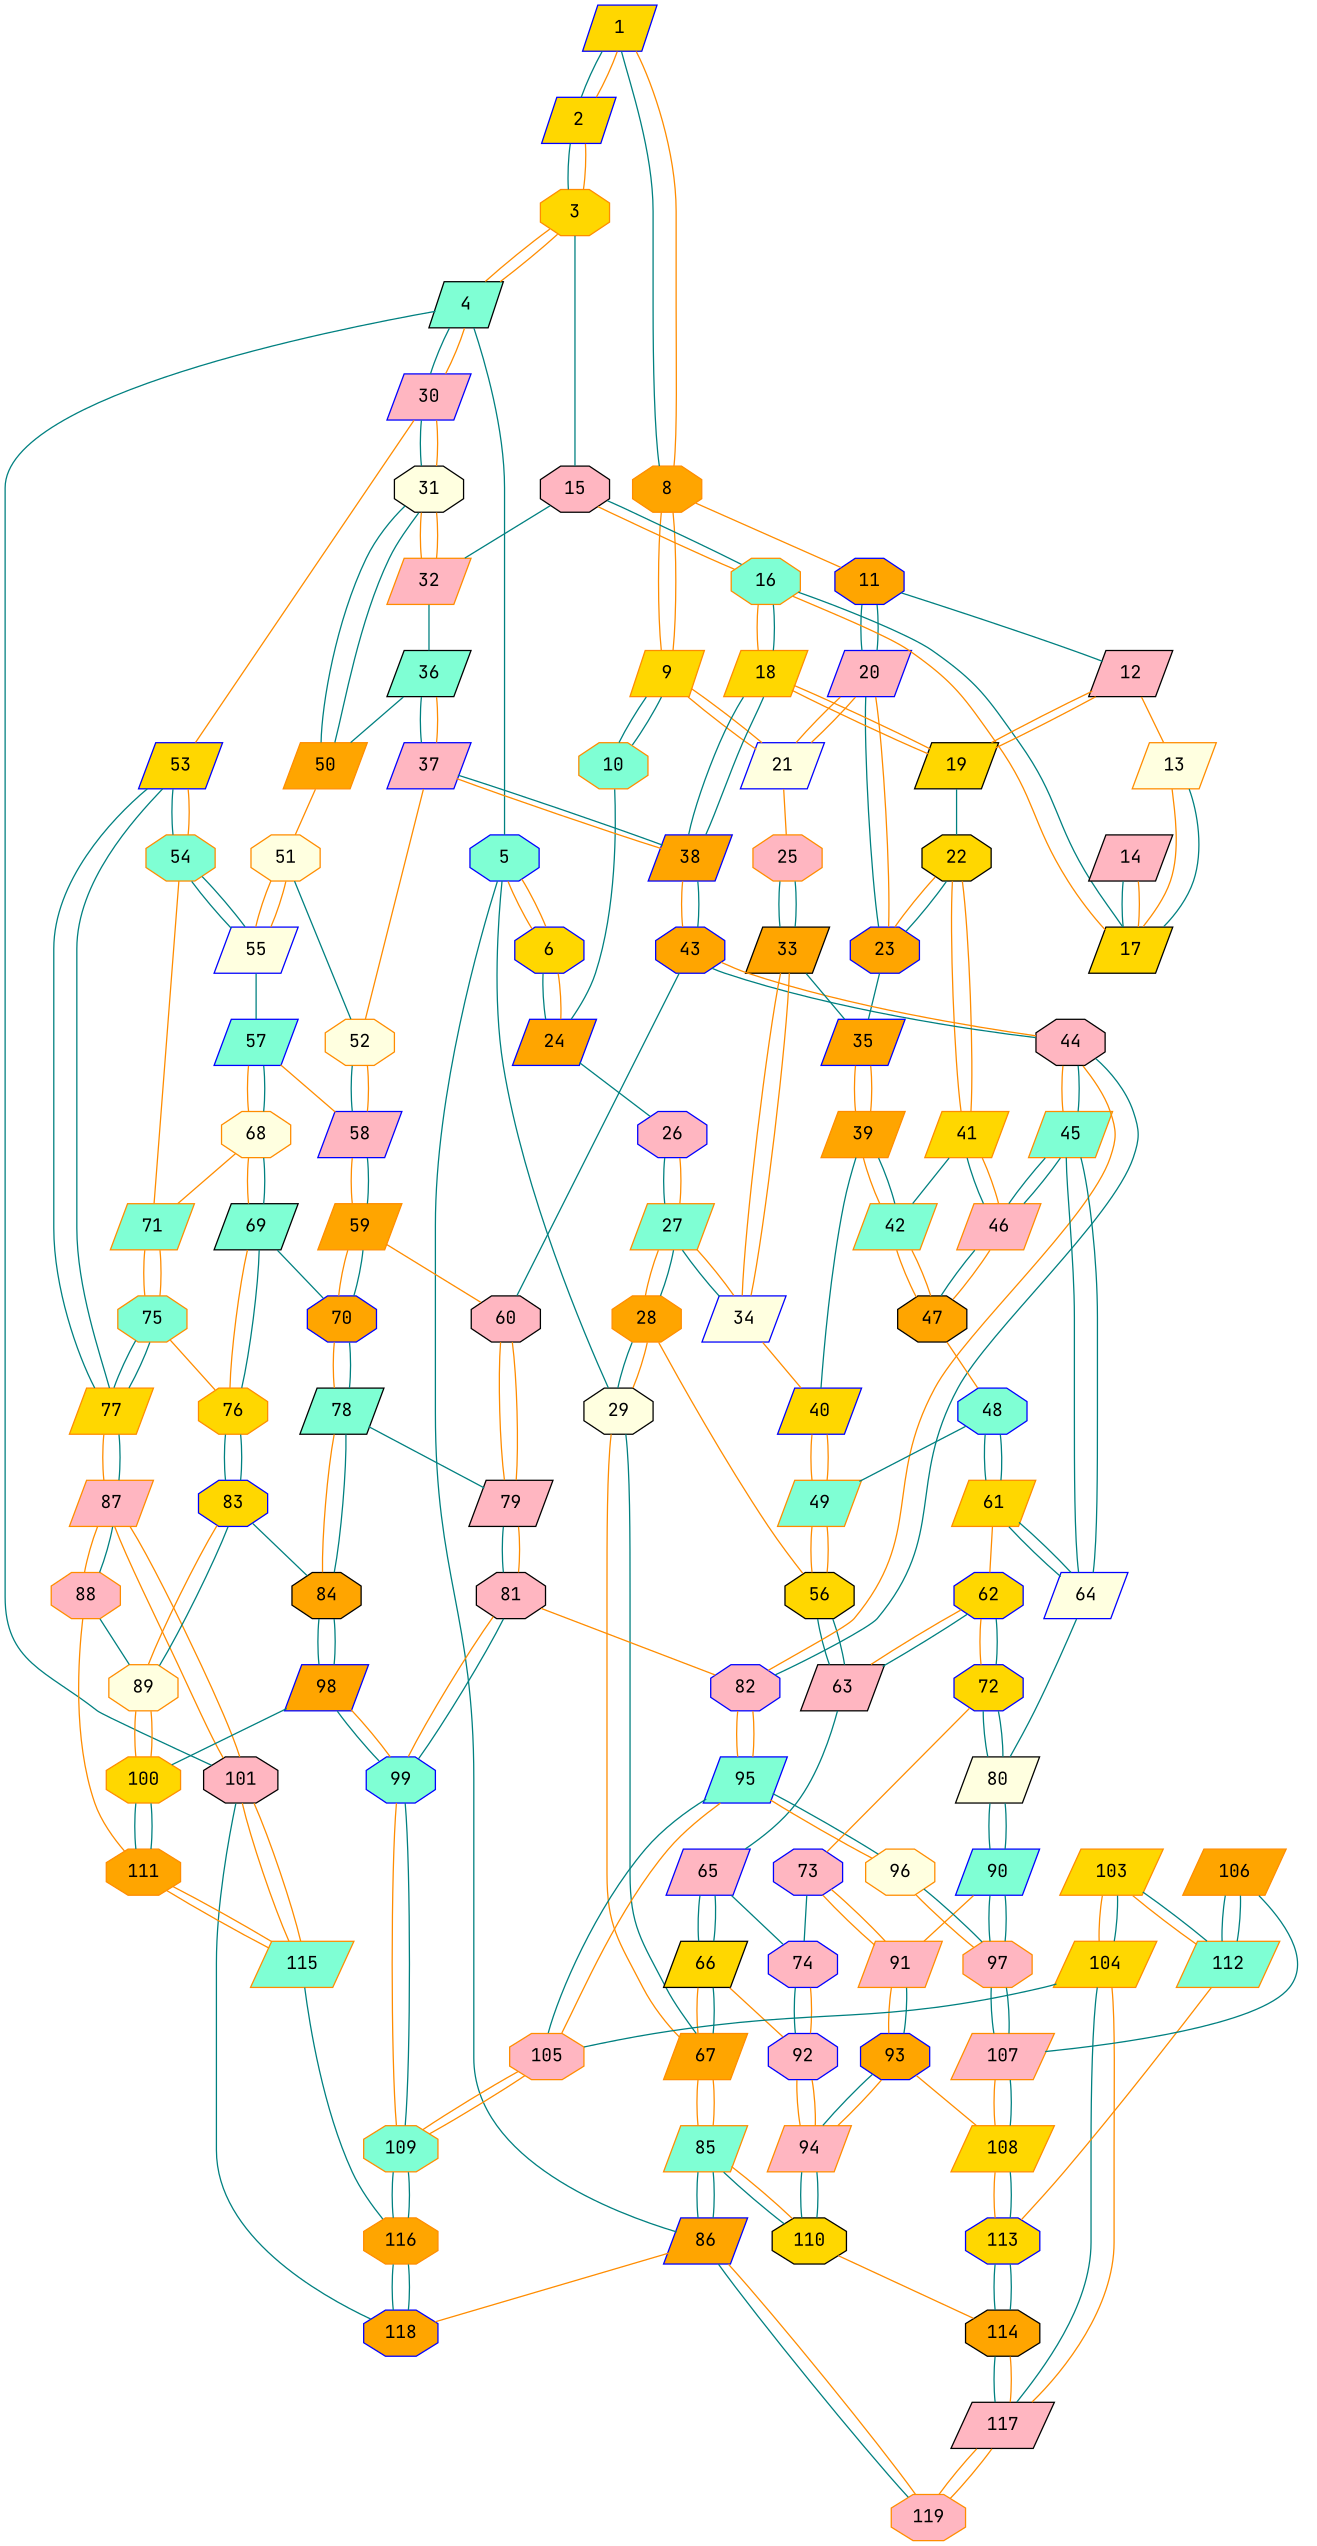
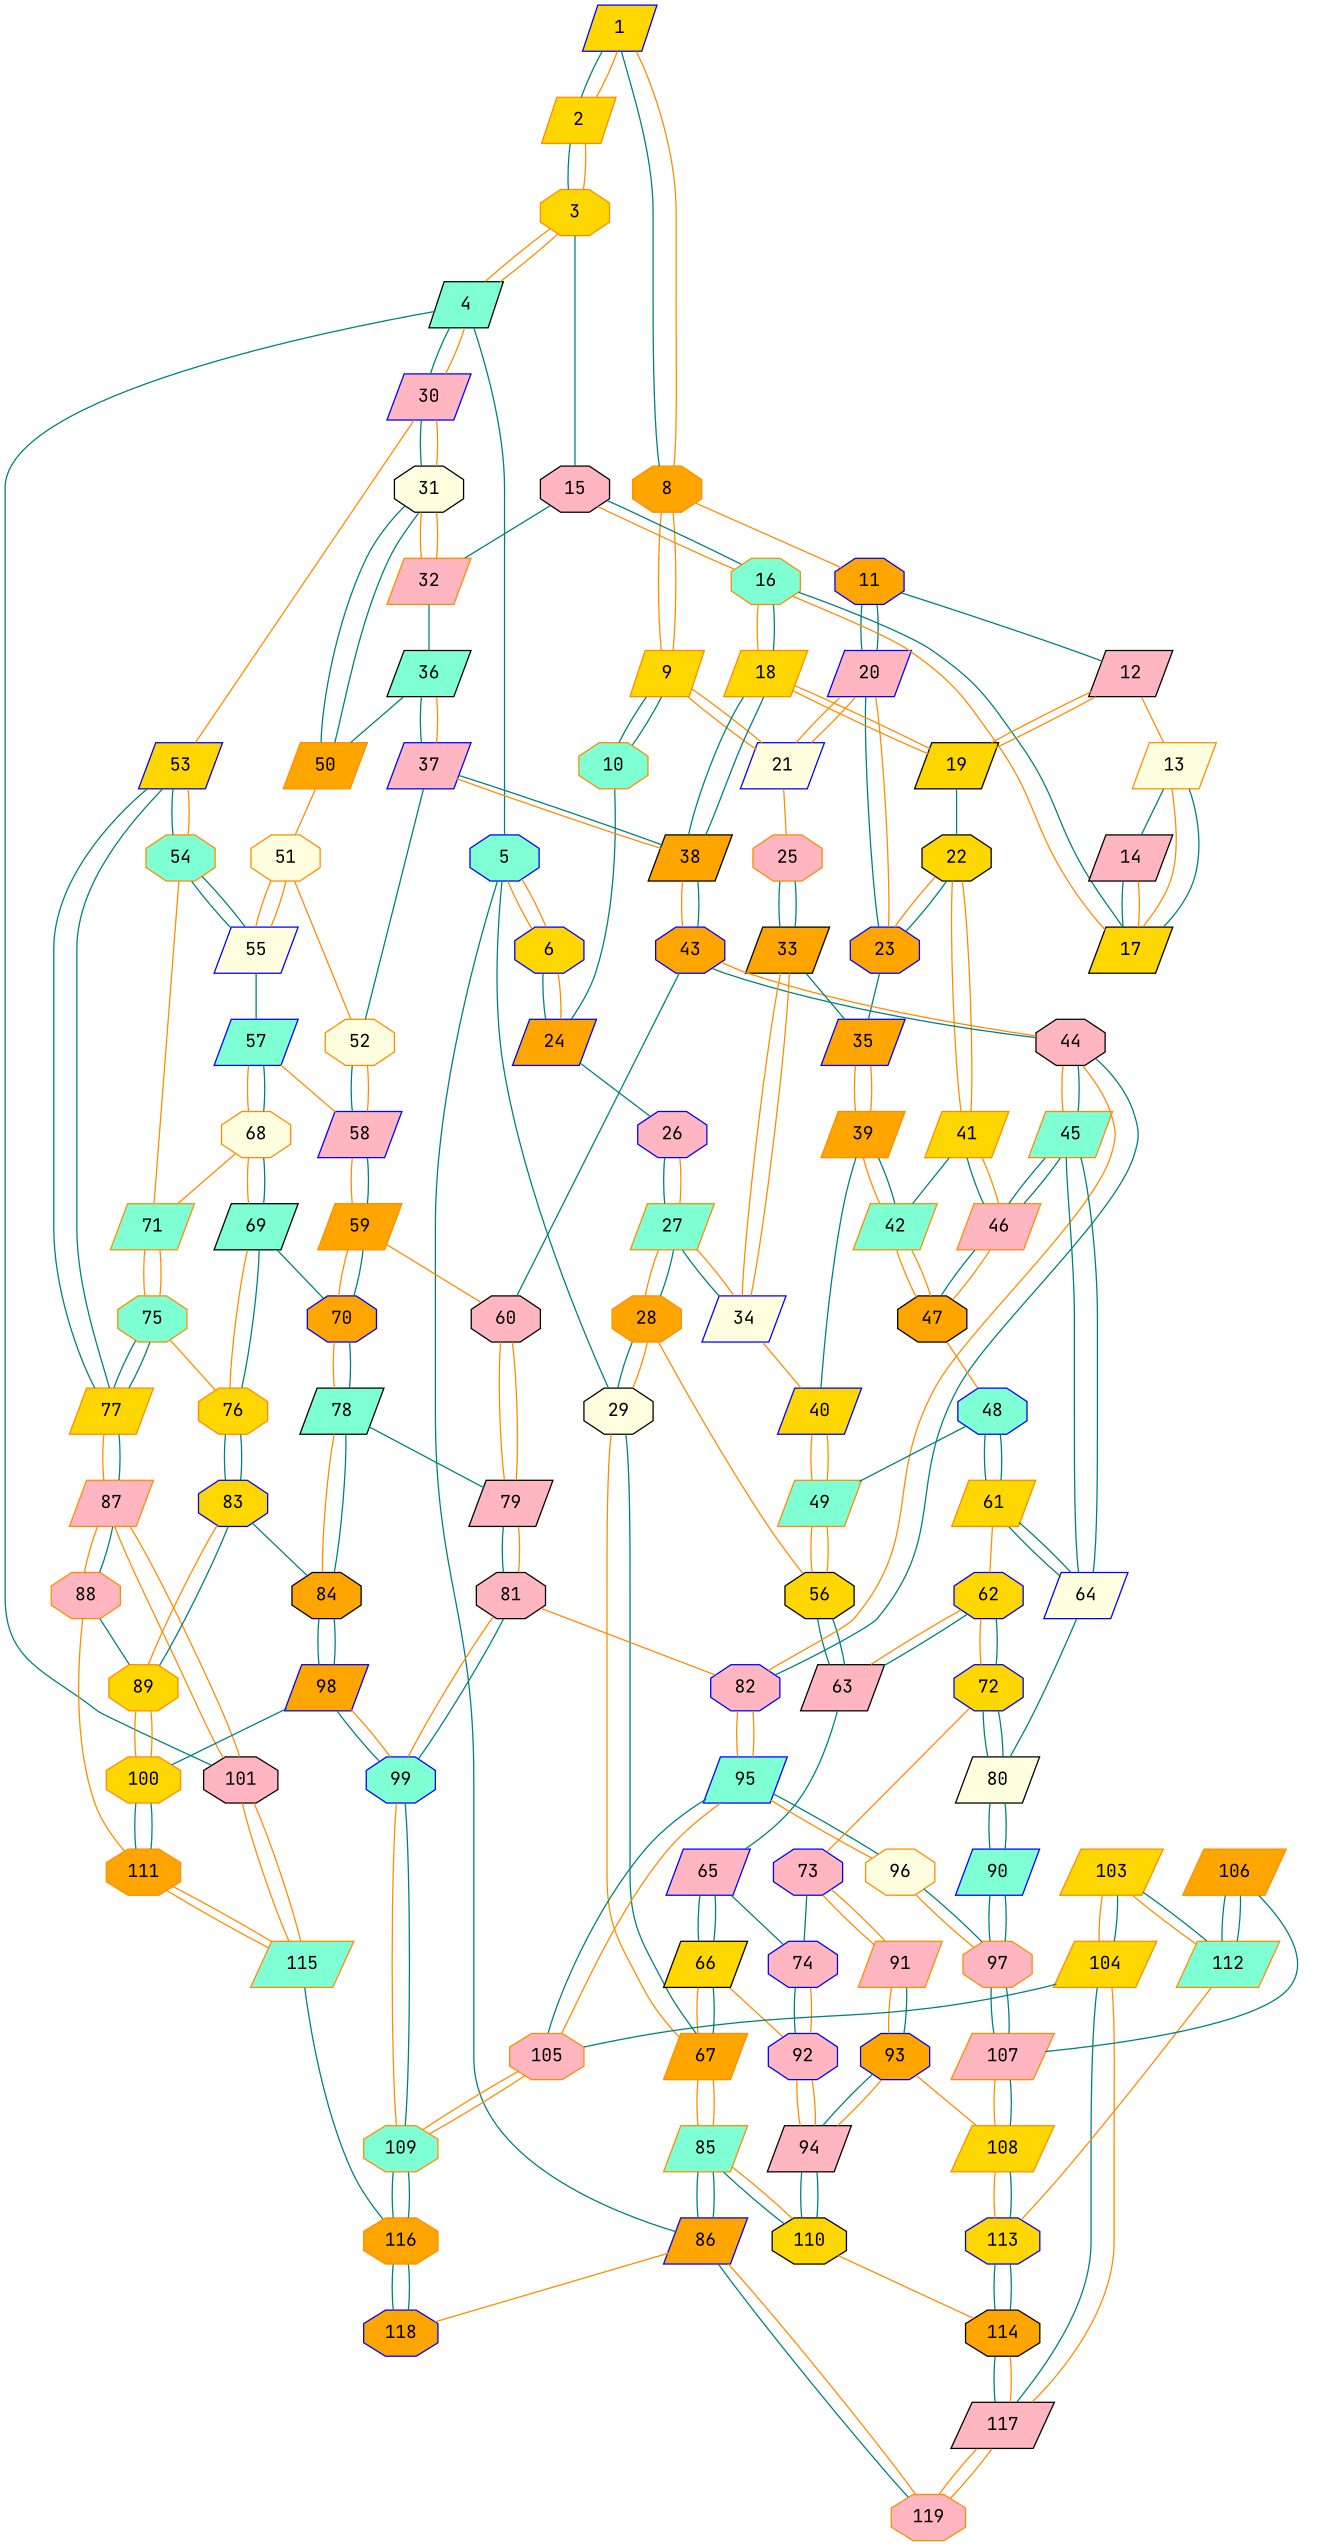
(579, 120) -> (579, 120)
none -> (1152, 812)
(690, 858) -> (690, 858)
(394, 904) -> (394, 904)
(323, 950) -> (323, 950)
(143, 1688) -> (143, 1688)
(939, 1928) -> none
(216, 2096) -> none
(809, 2149) -> (809, 2149)
